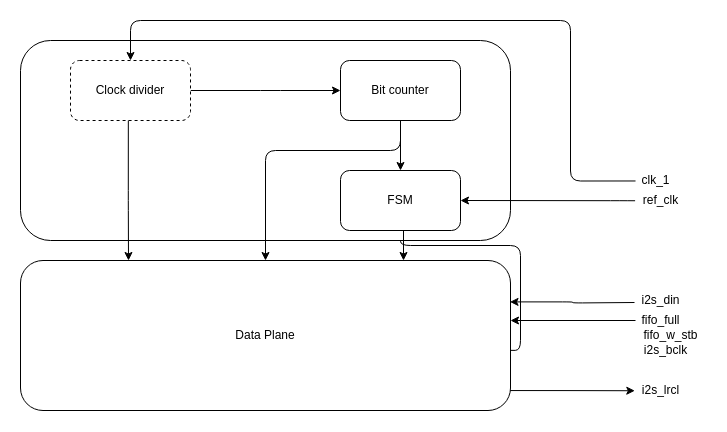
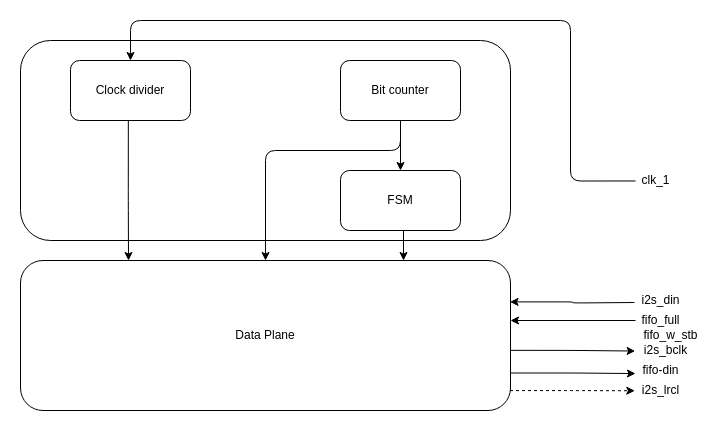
(131, 91) -> (131, 91)
(262, 91) -> none
(547, 201) -> none
(661, 201) -> none
(507, 246) -> (572, 350)
none -> (661, 371)
none -> (570, 373)
(570, 391) -> (570, 391)
